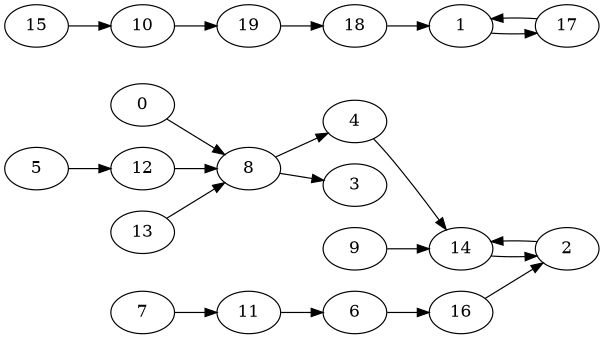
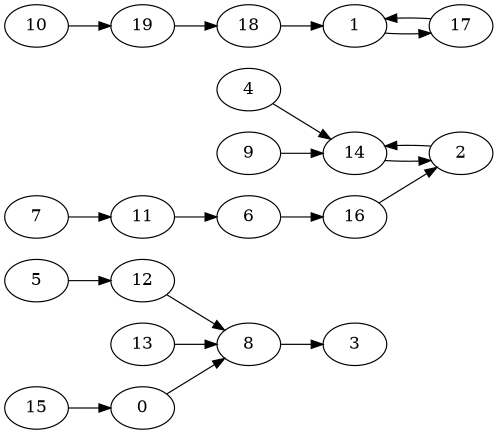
(84, 26) -> (84, 408)
(296, 148) -> none
